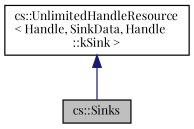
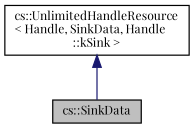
(97, 112) -> (97, 112)
